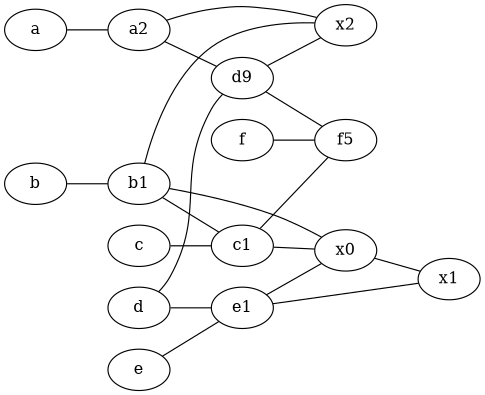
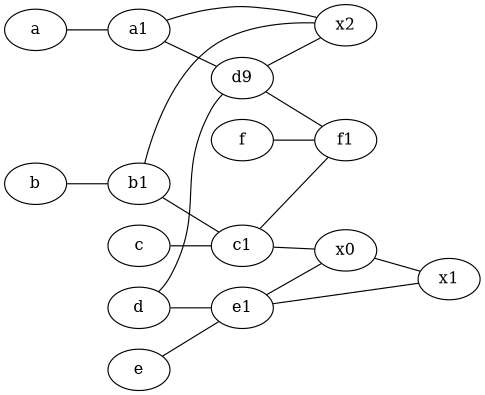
(139, 30) -> (139, 30)
(346, 140) -> (346, 140)
(247, 206) -> none
